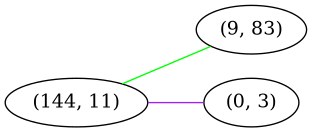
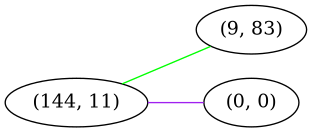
(251, 103) -> (251, 103)
